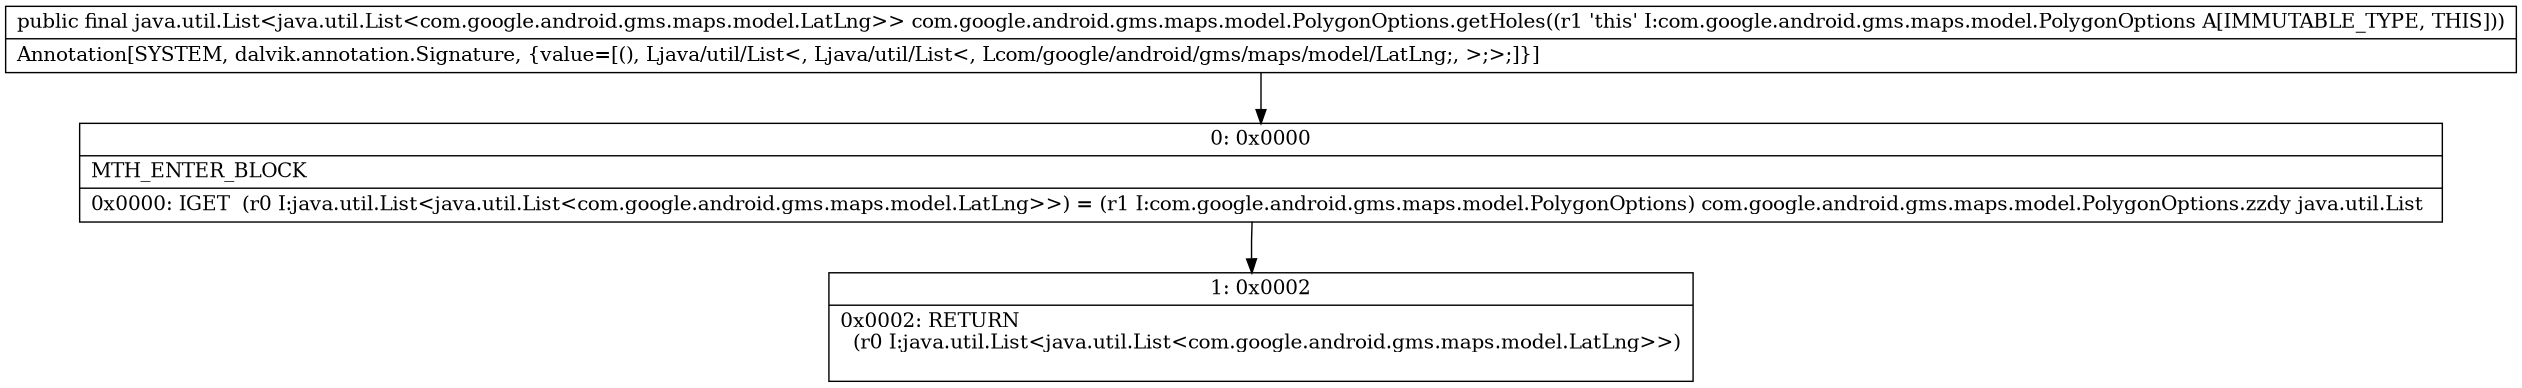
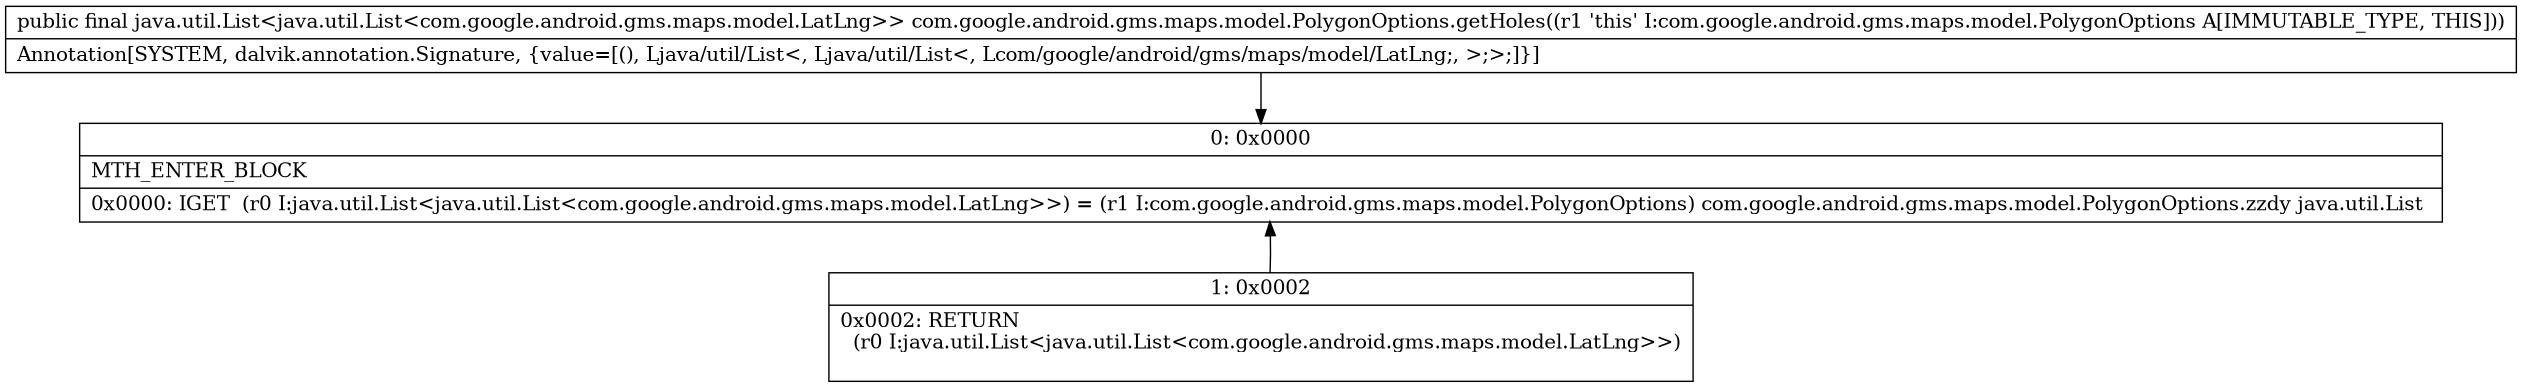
(1252, 240) -> (1270, 254)
